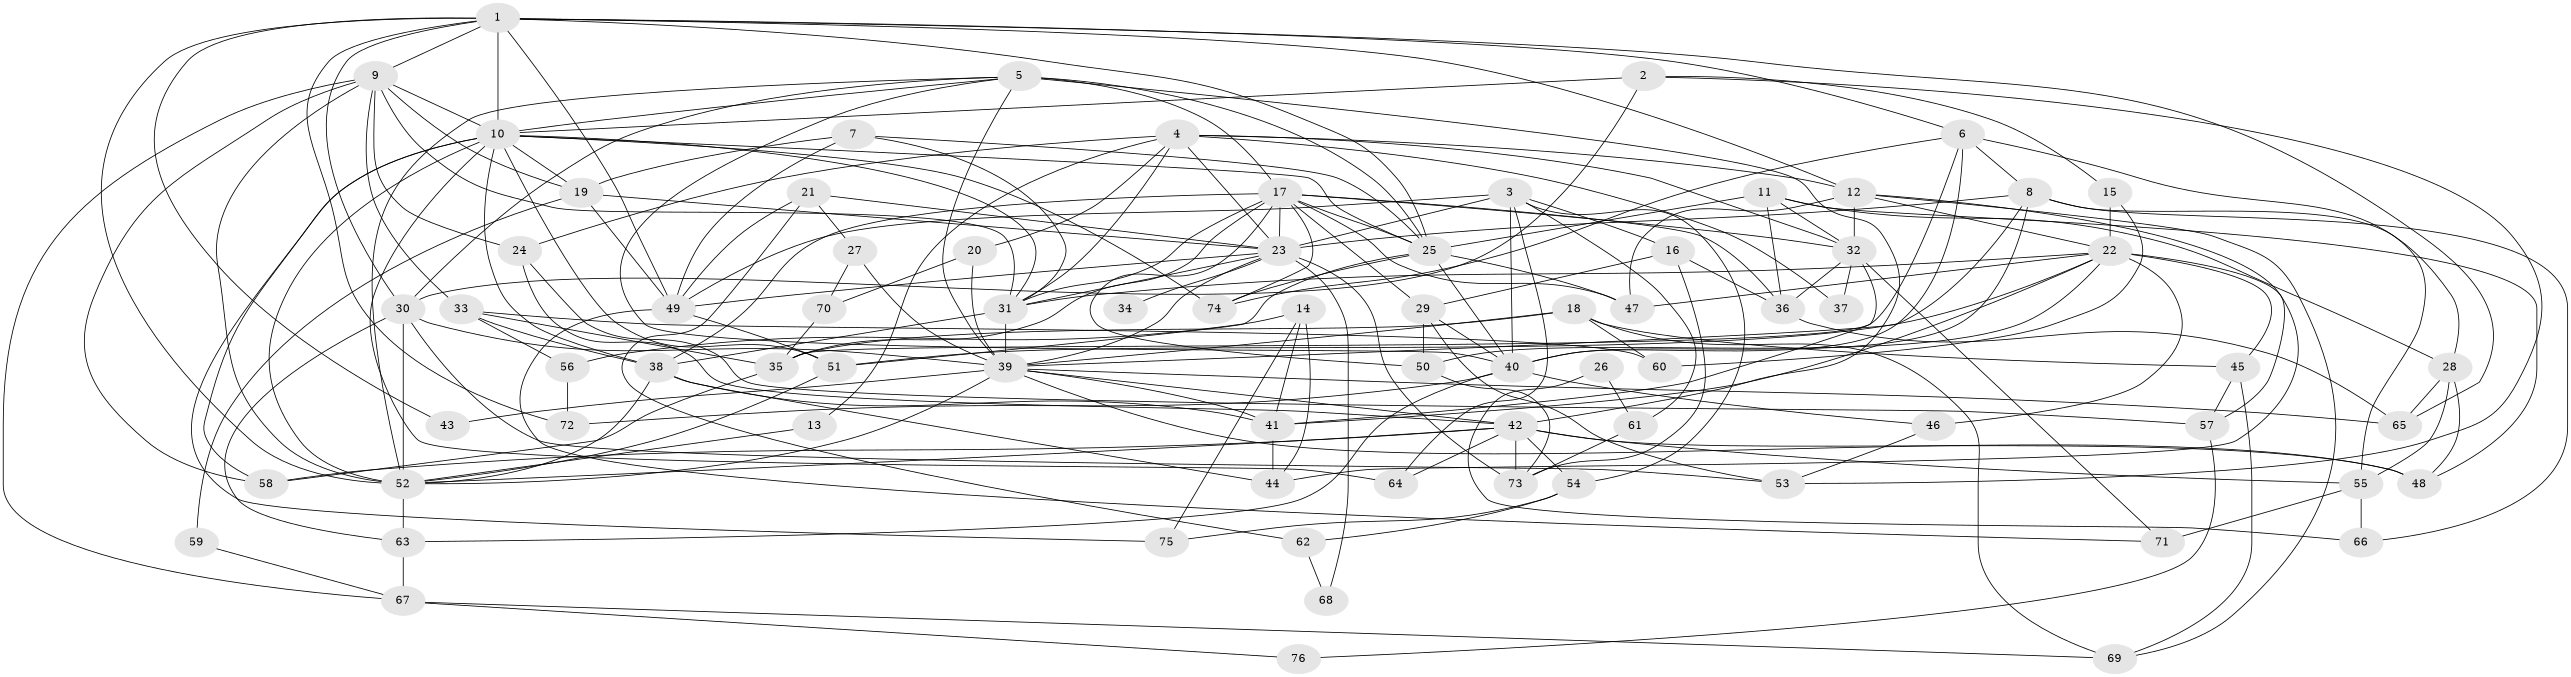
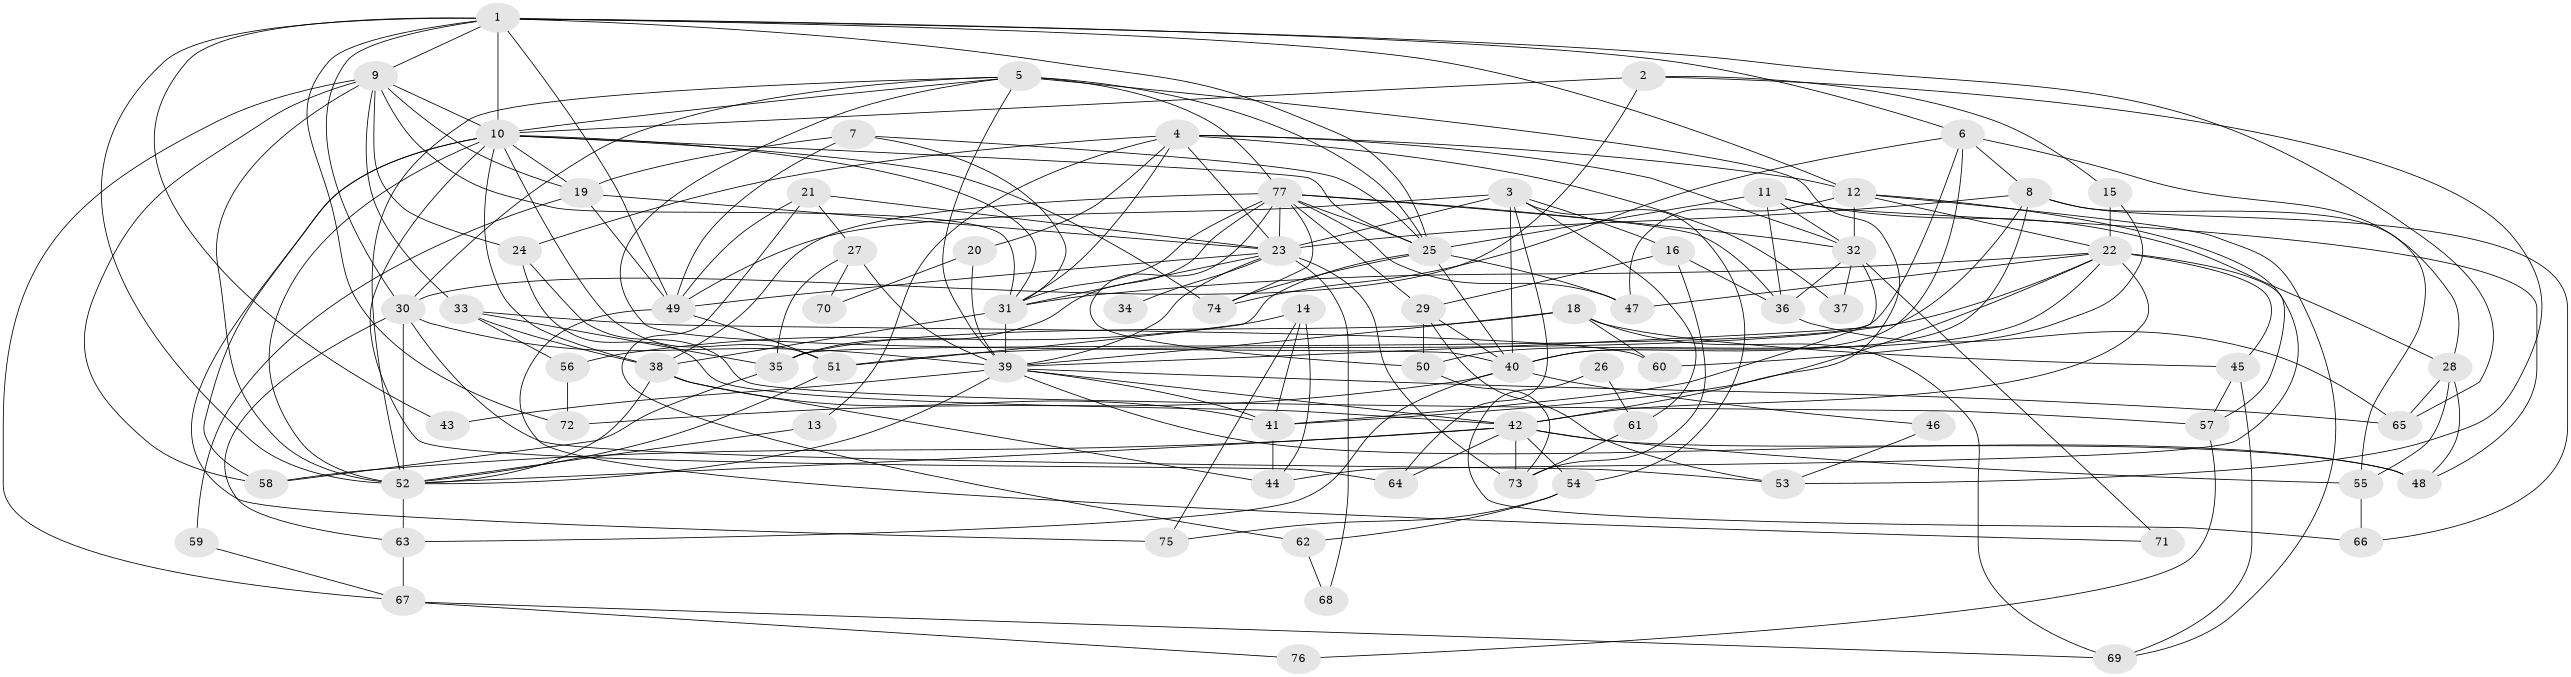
(1280, 193) -> (1280, 193)
(805, 333) -> (791, 302)
(2129, 390) -> (1830, 400)
(2262, 513) -> none
